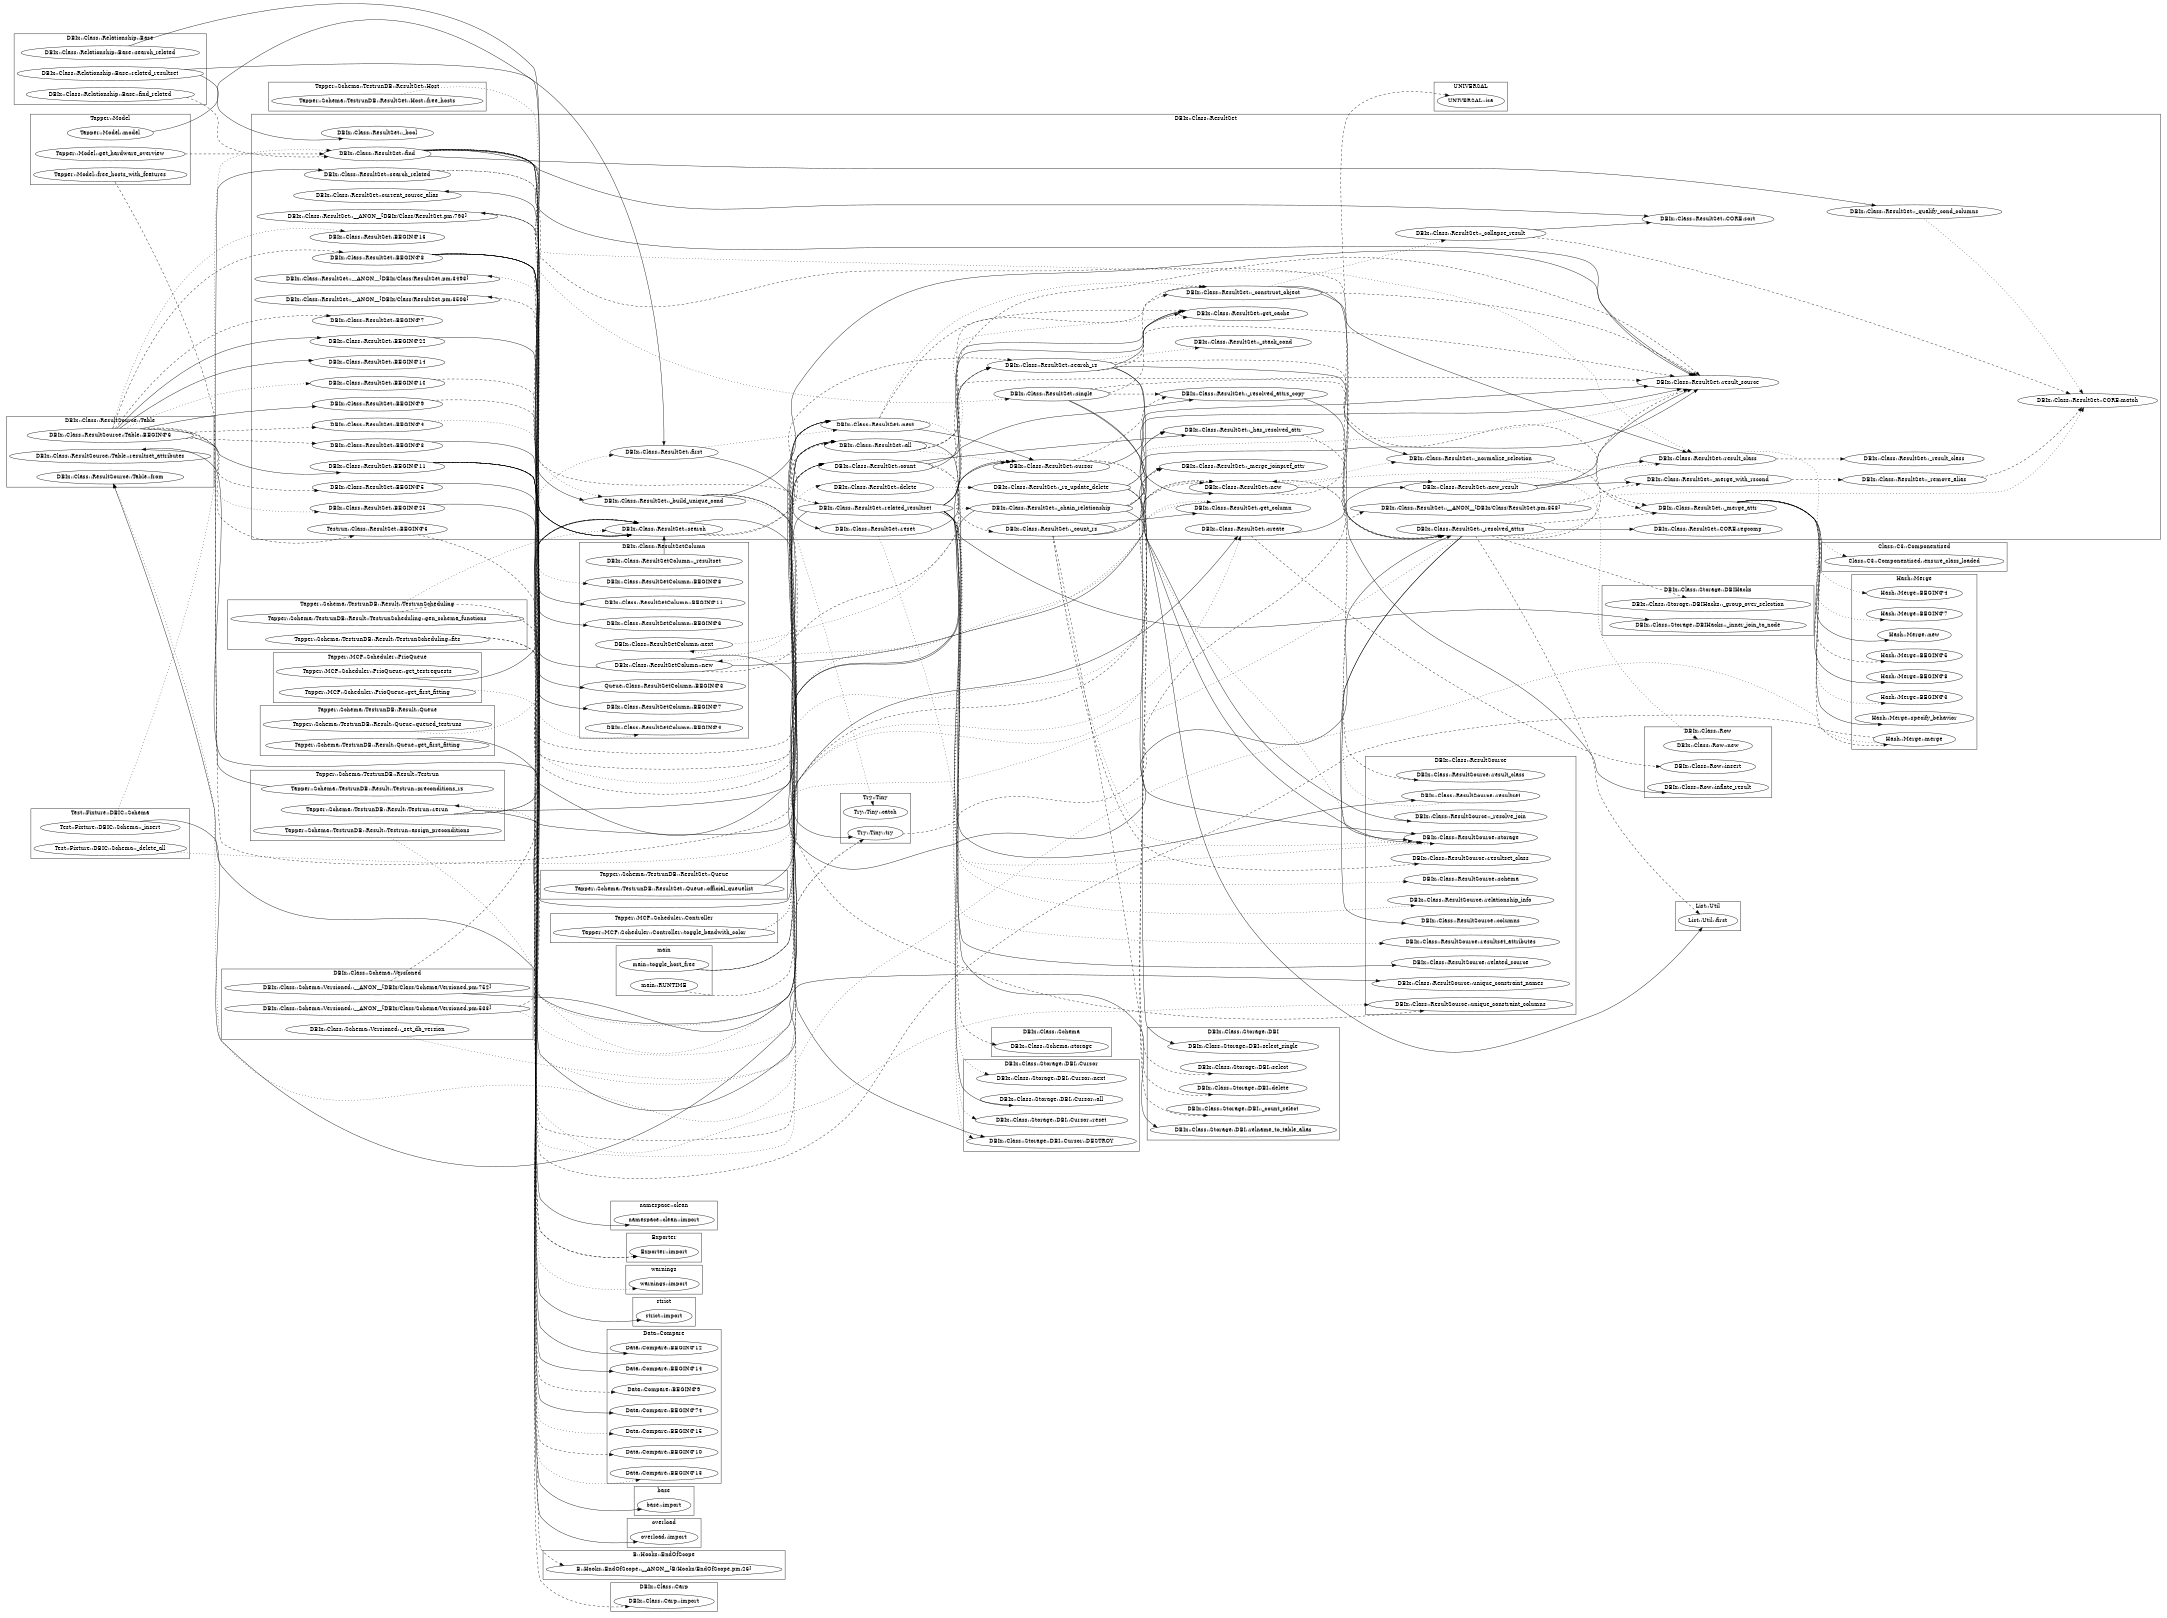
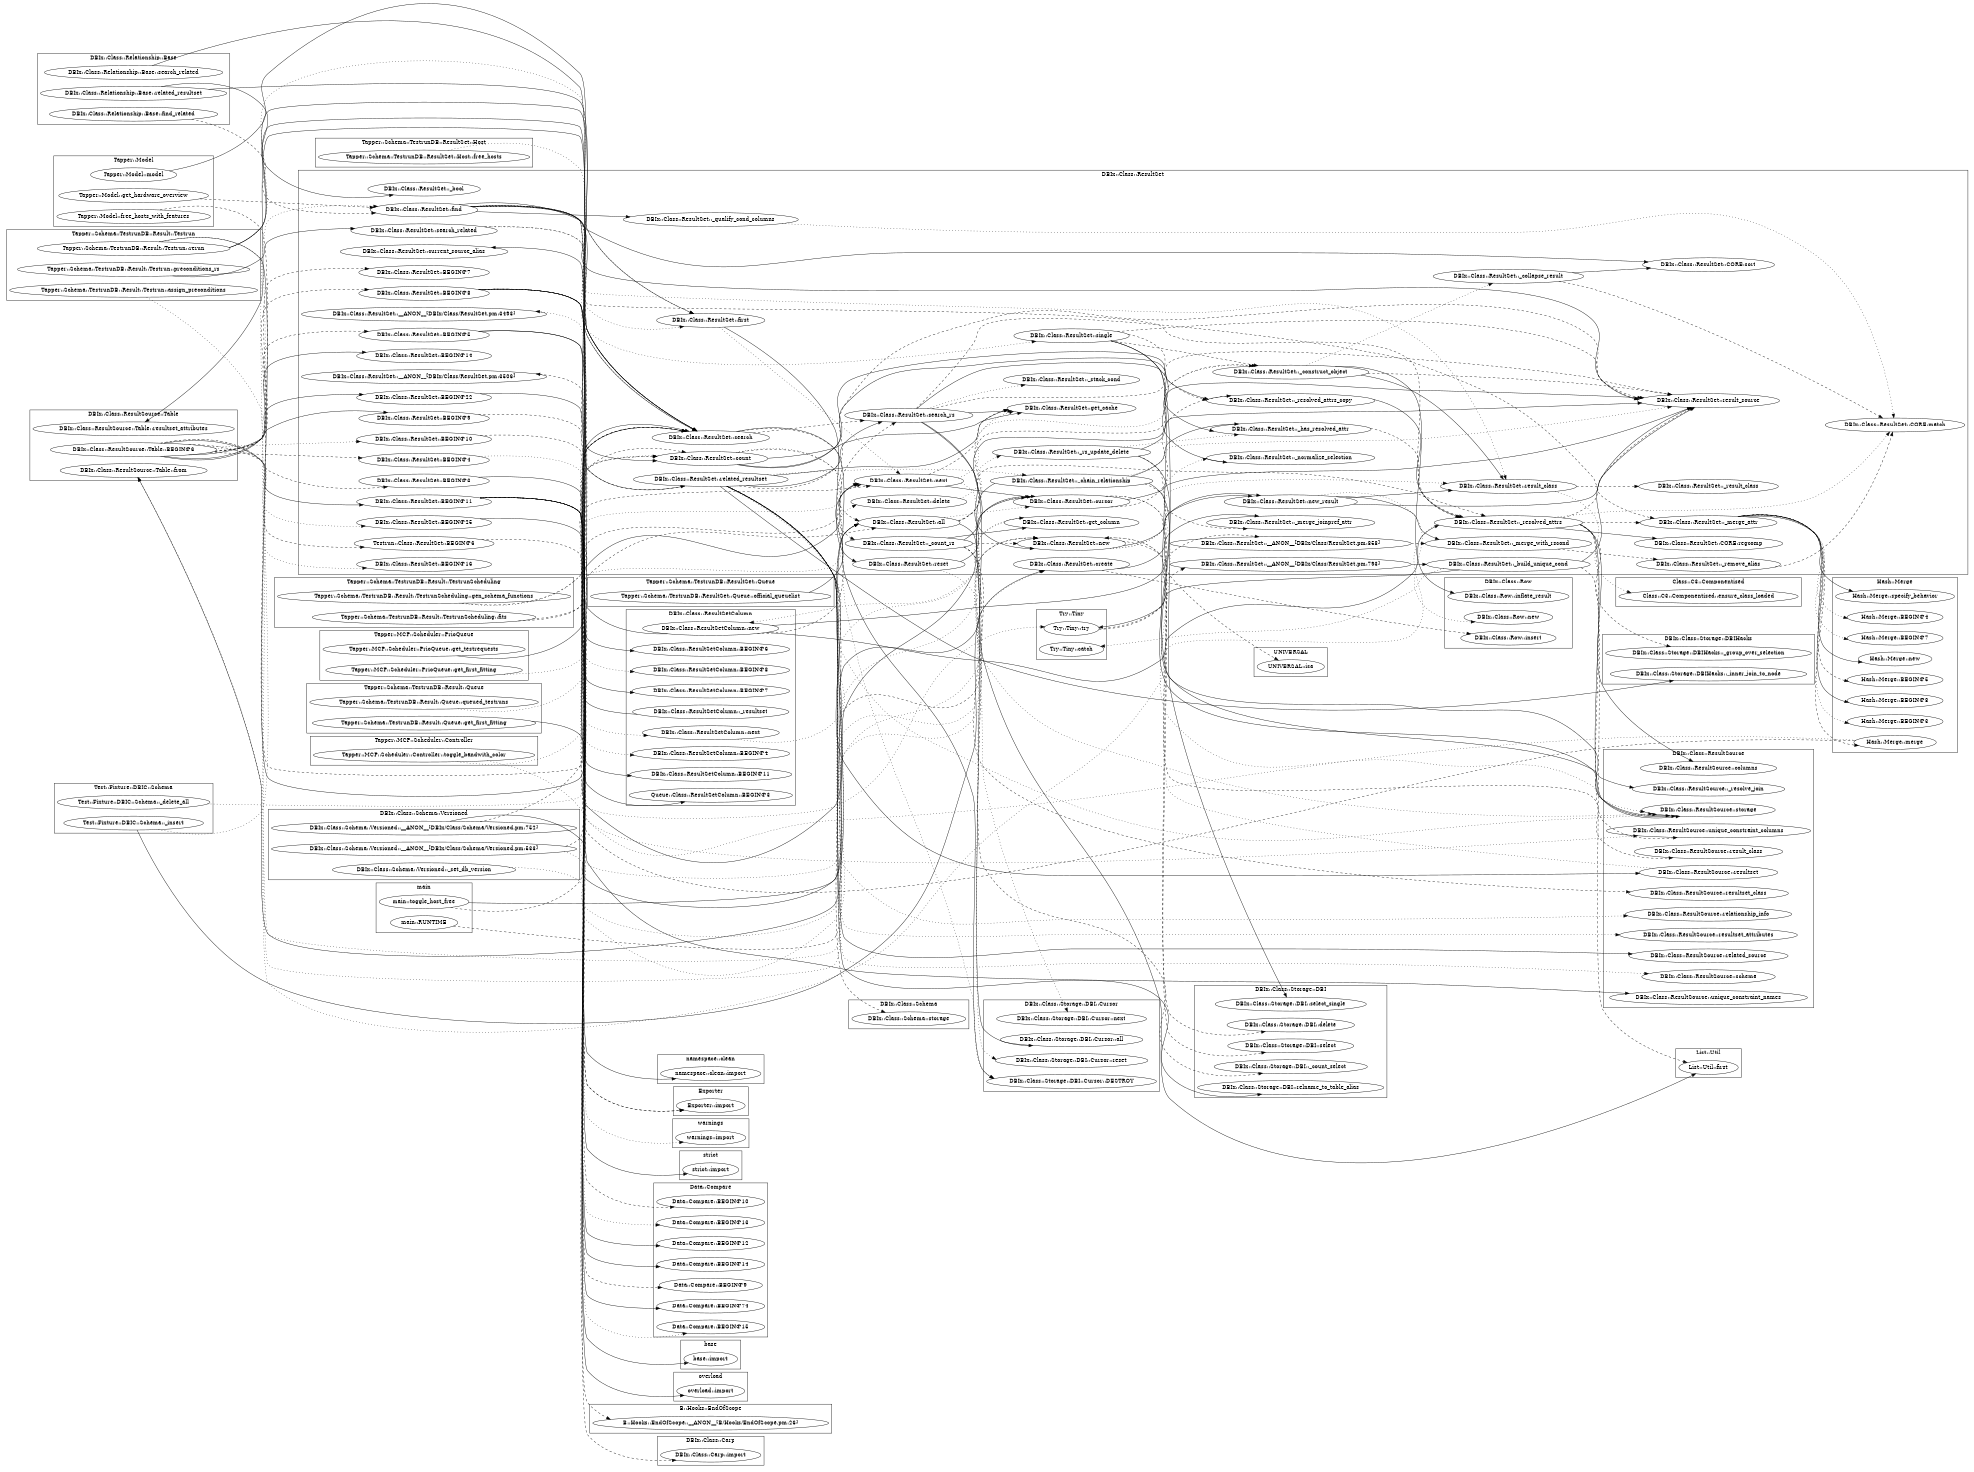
(538, 291) -> (588, 308)
(538, 441) -> (584, 563)
(1592, 478) -> none
(824, 668) -> (397, 952)
